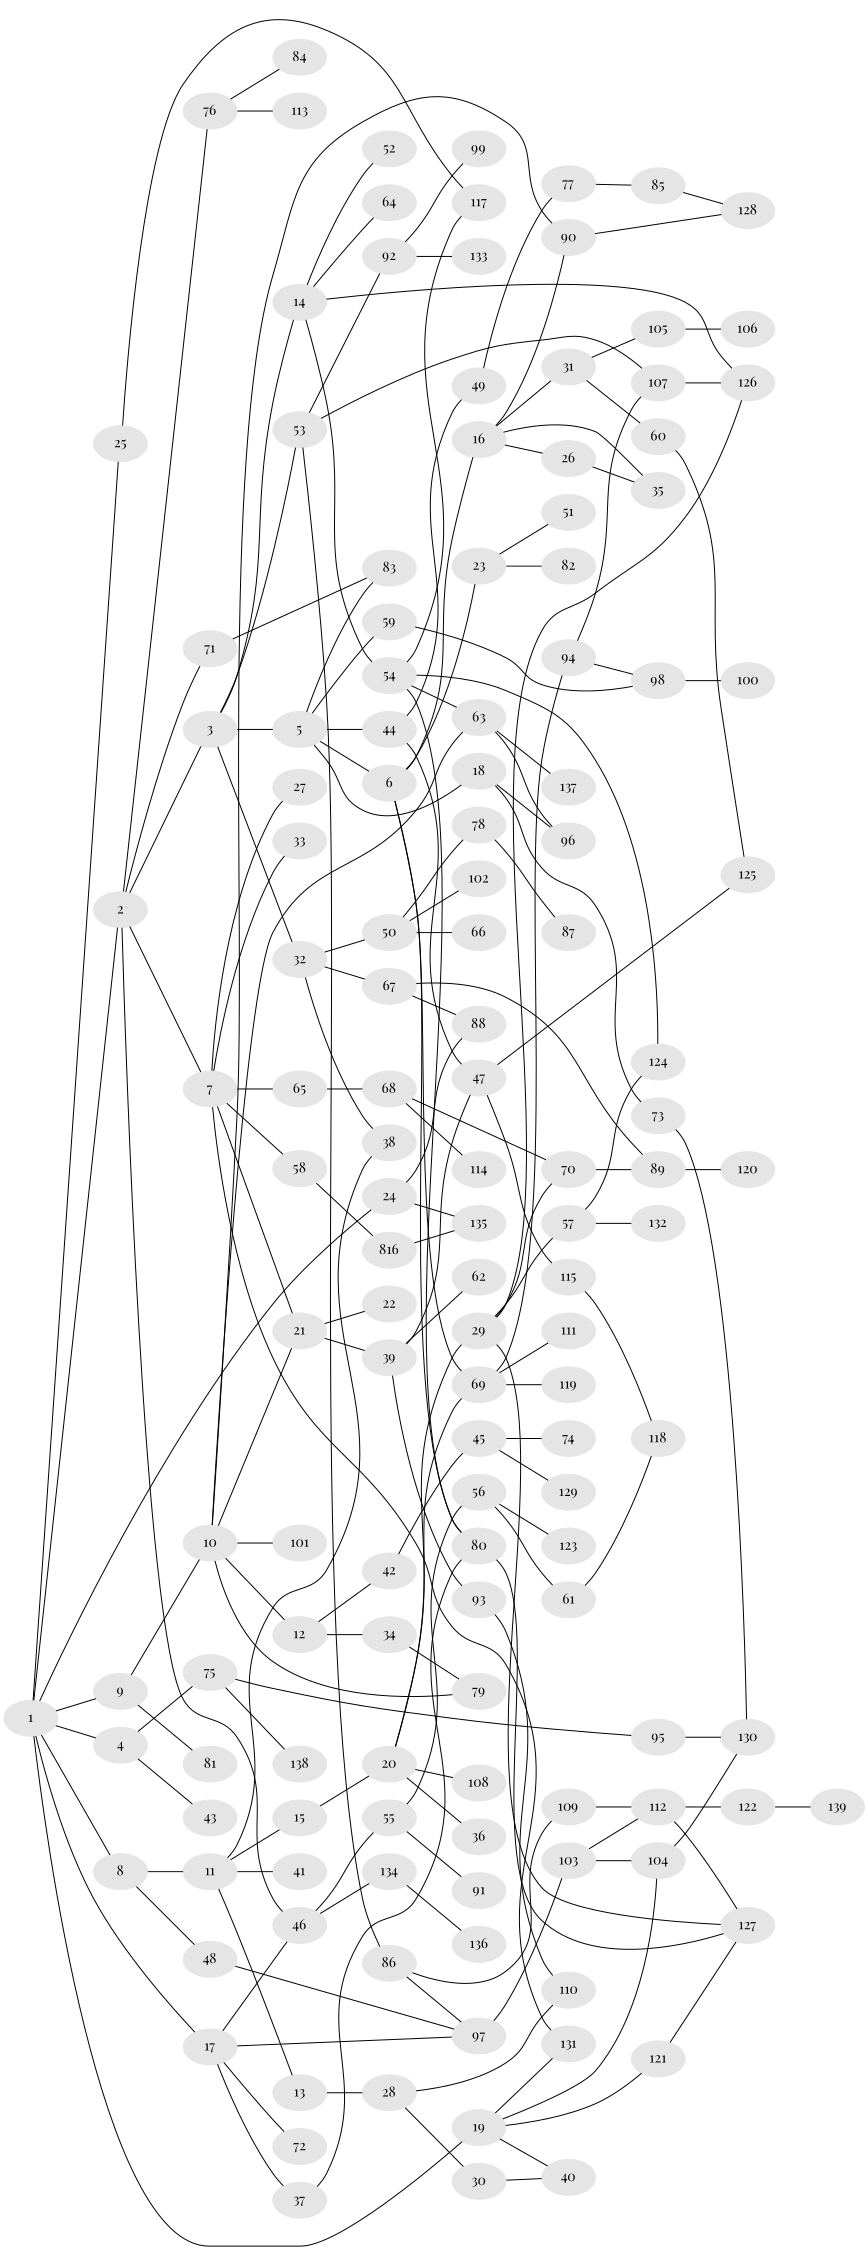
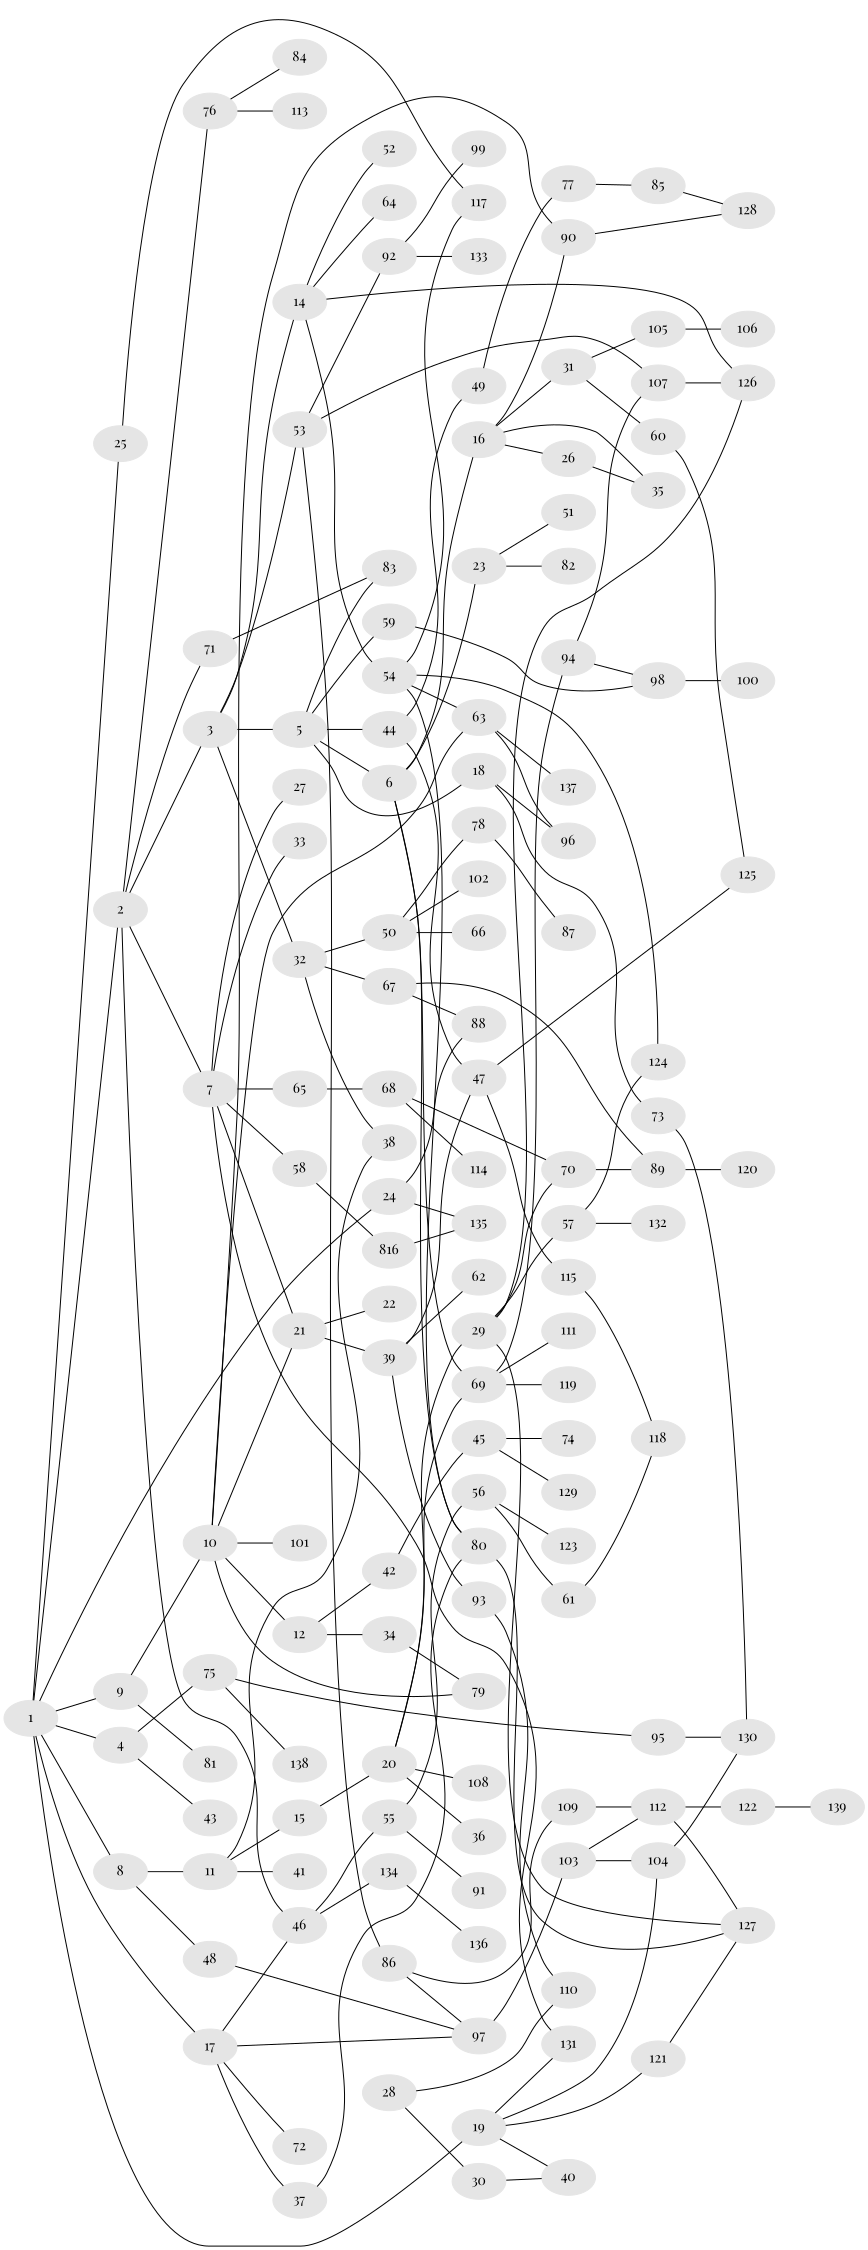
(300, 2093) -> none
